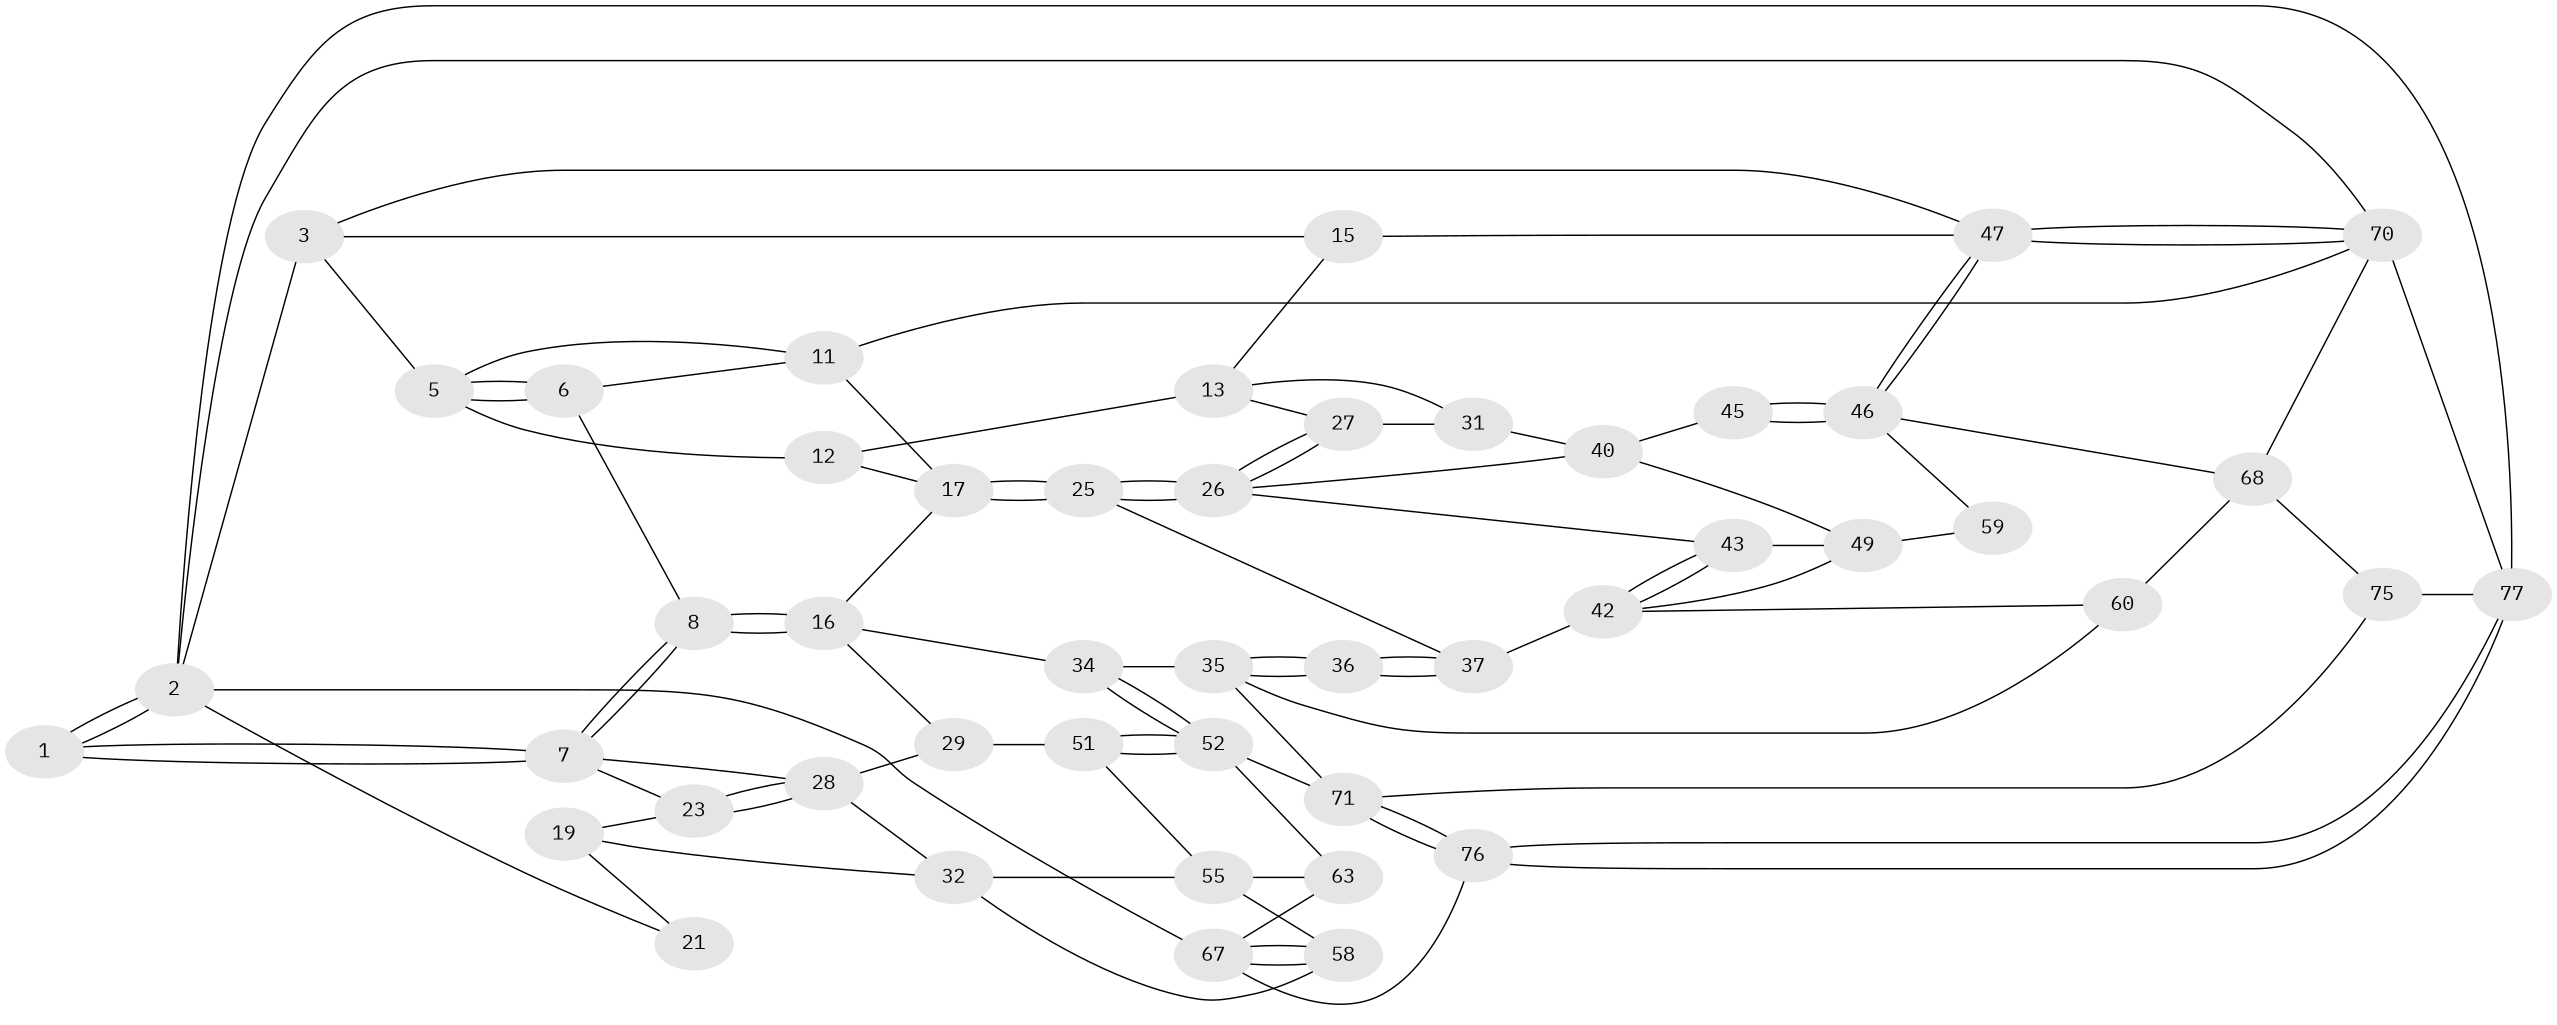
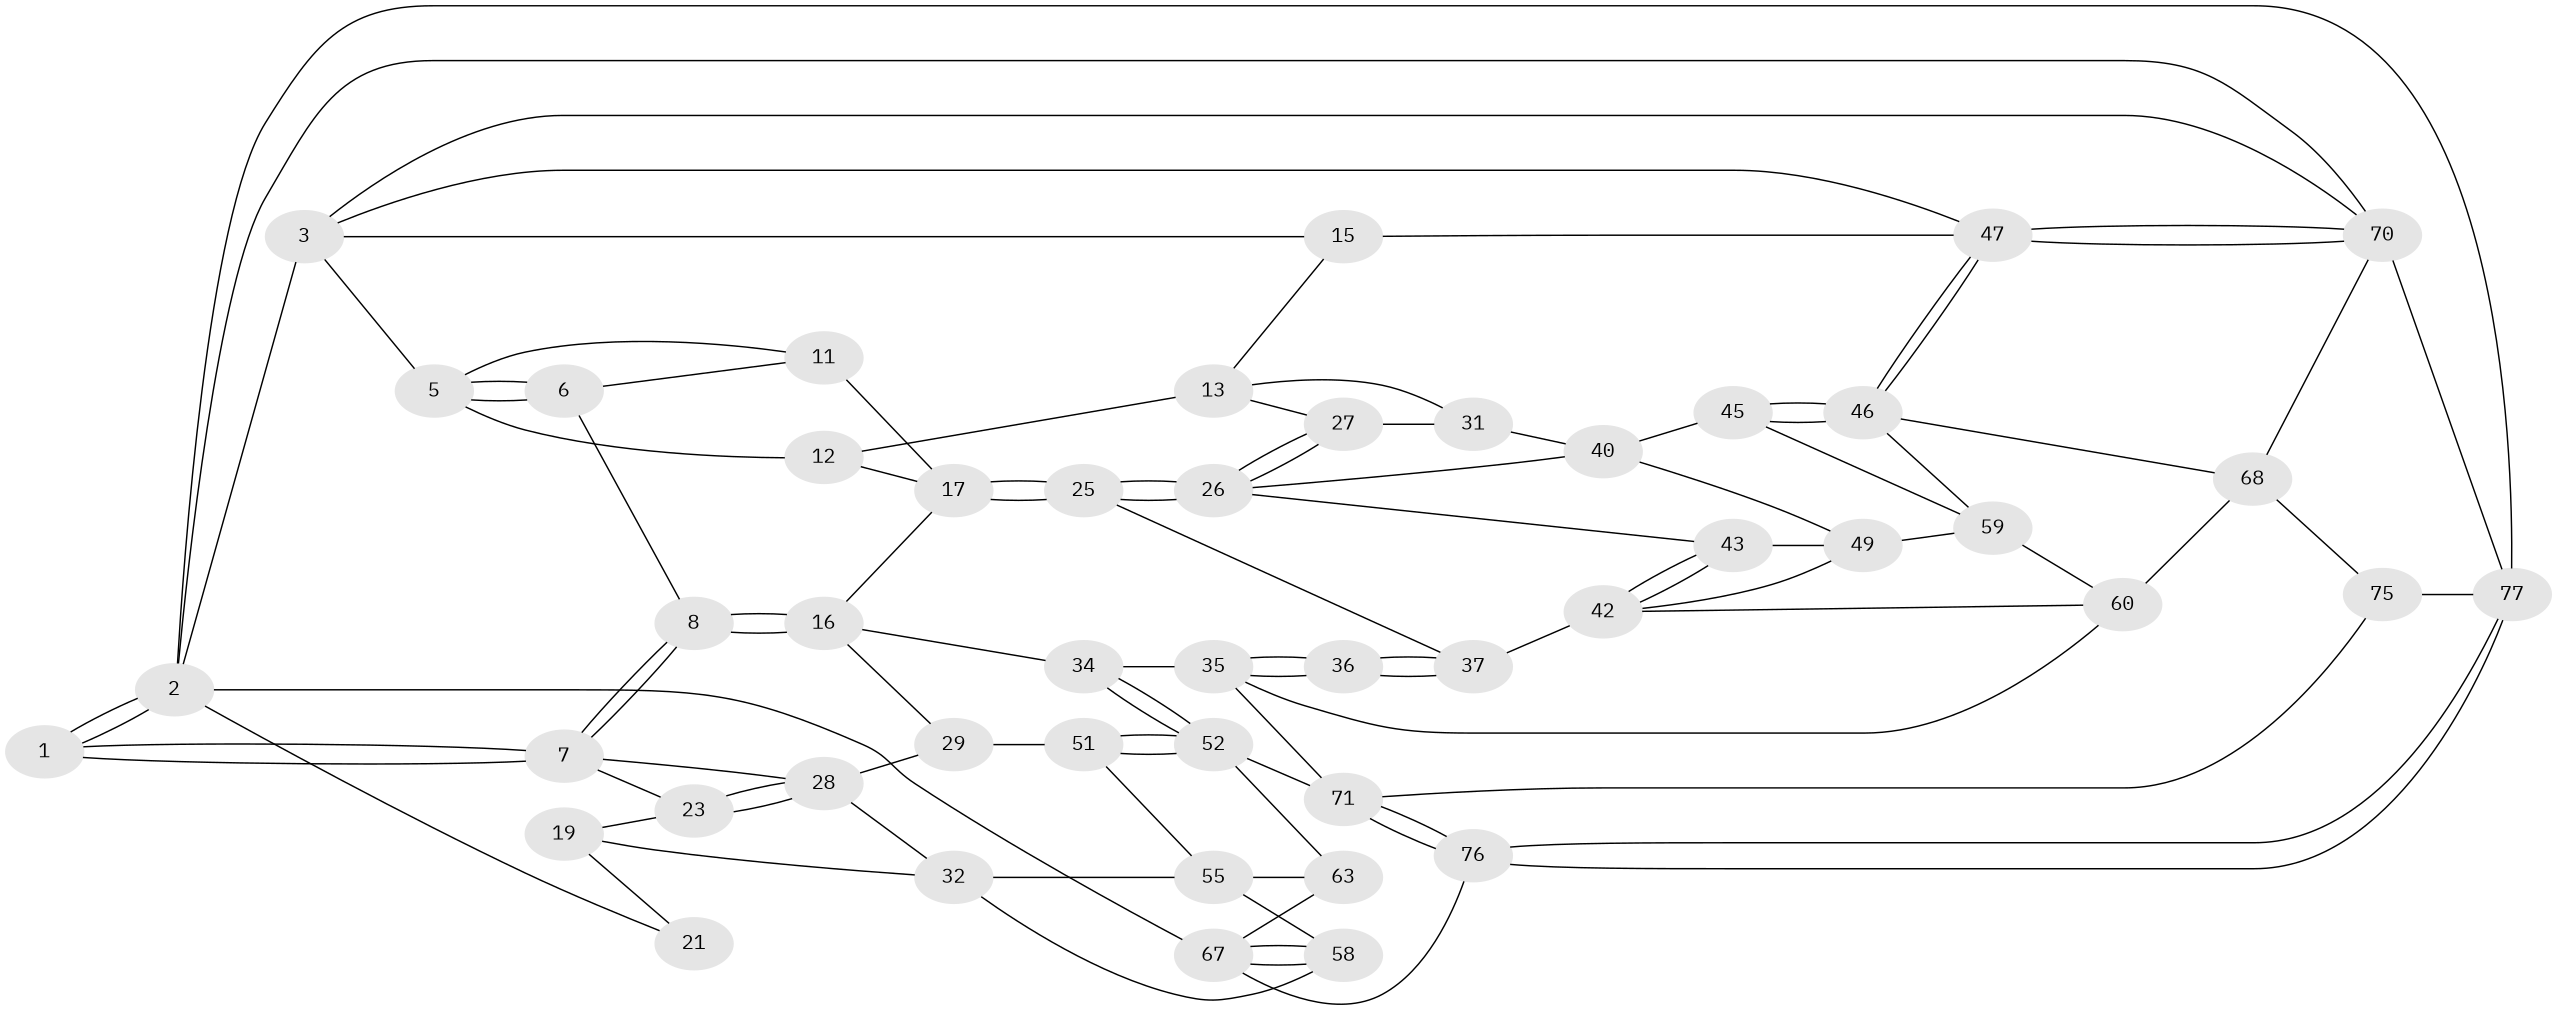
(1606, 303) -> (1343, 115)
none -> (1863, 470)
none -> (2058, 566)
